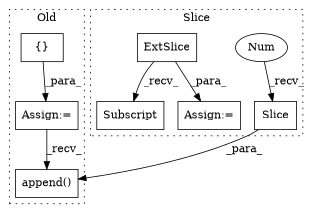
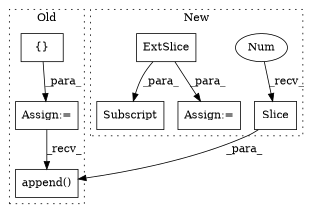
(197, 18) -> (197, 18)
(161, 82) -> (161, 82)
